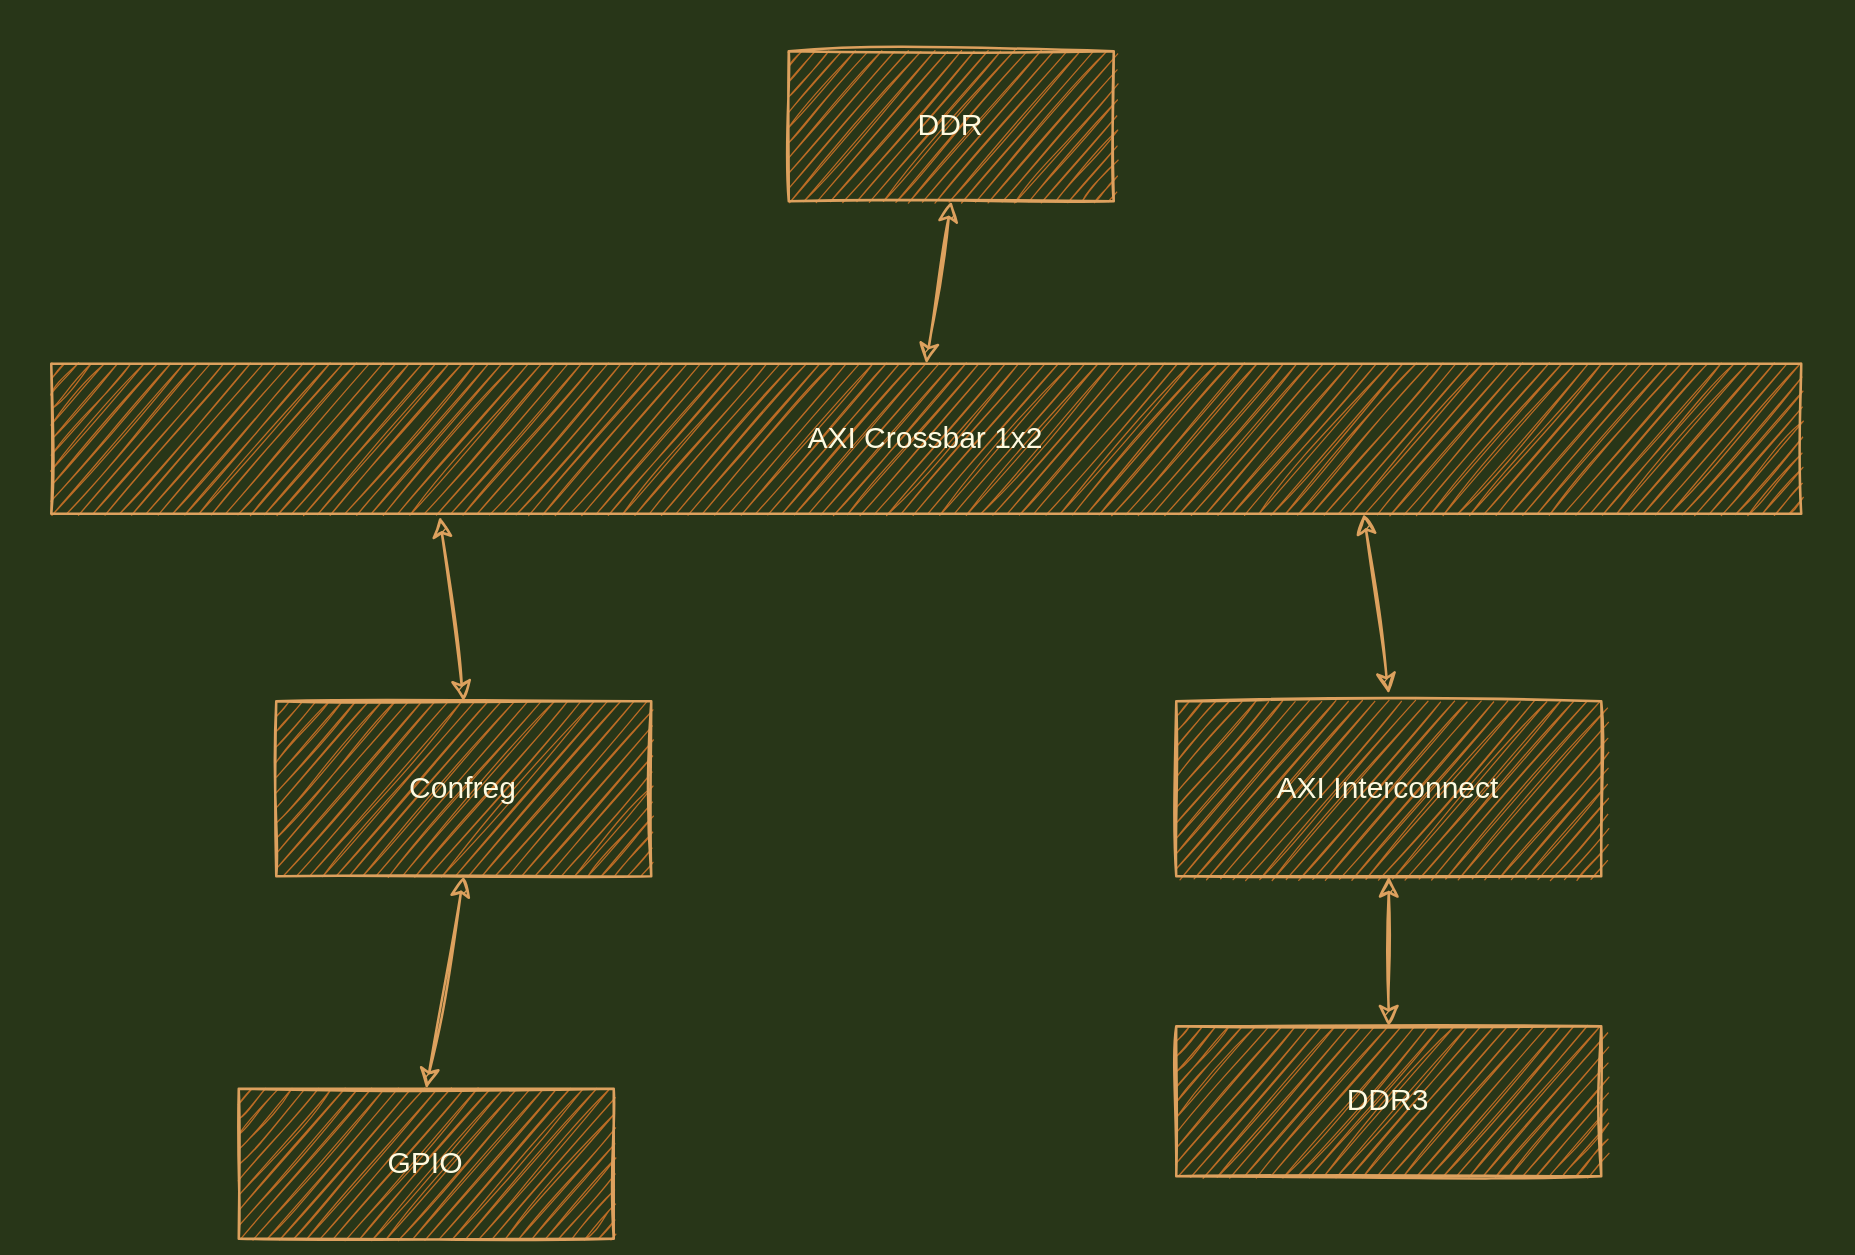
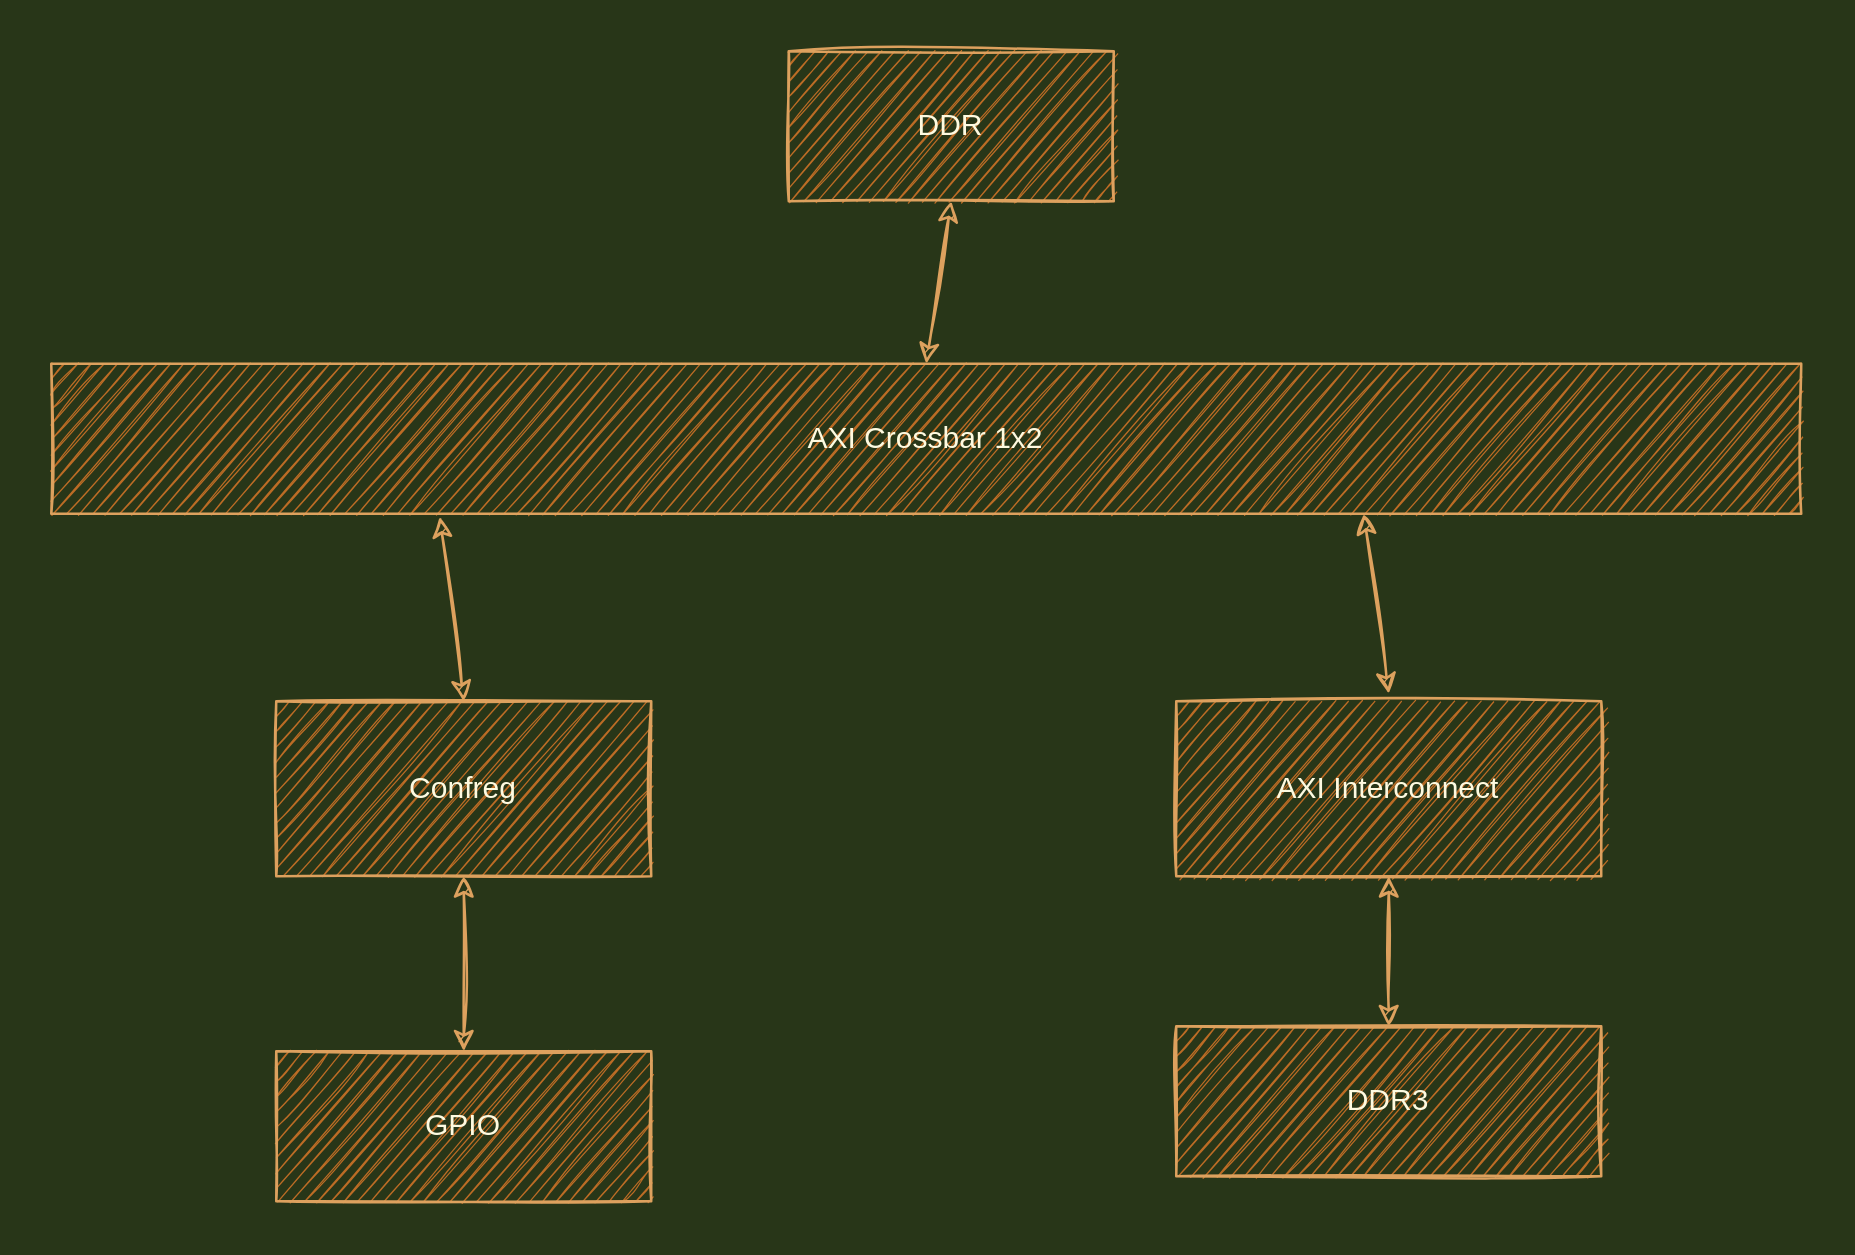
(426, 1164) -> (464, 1126)
